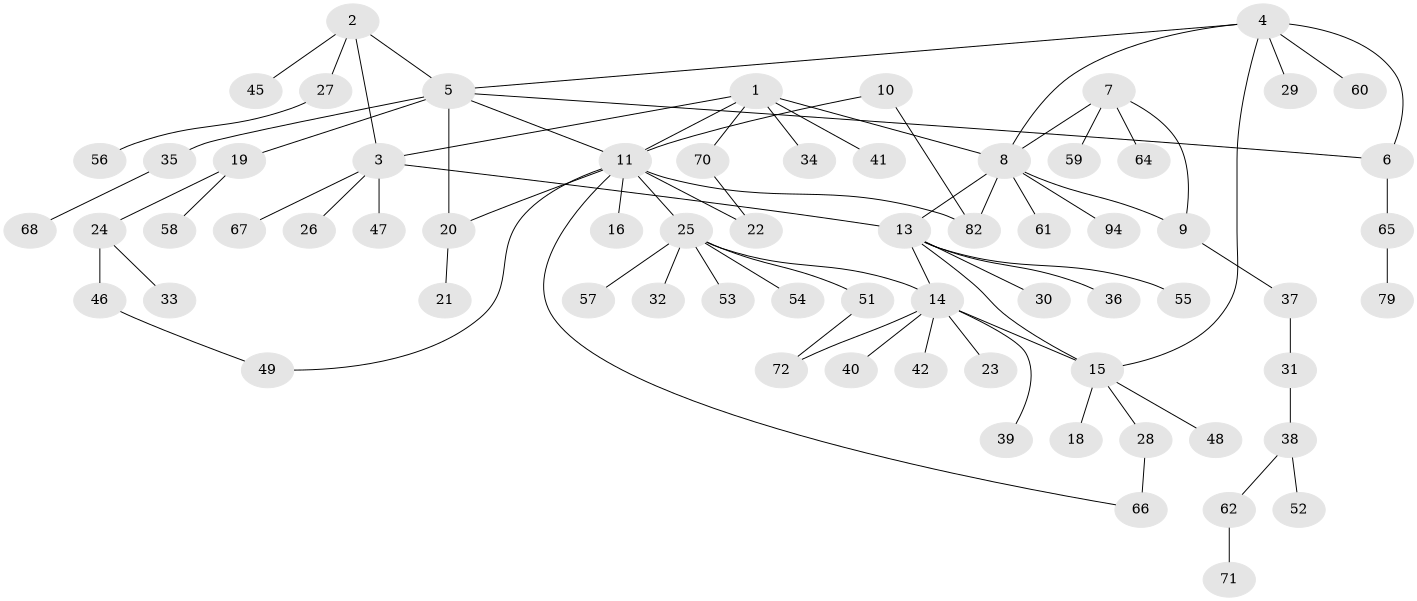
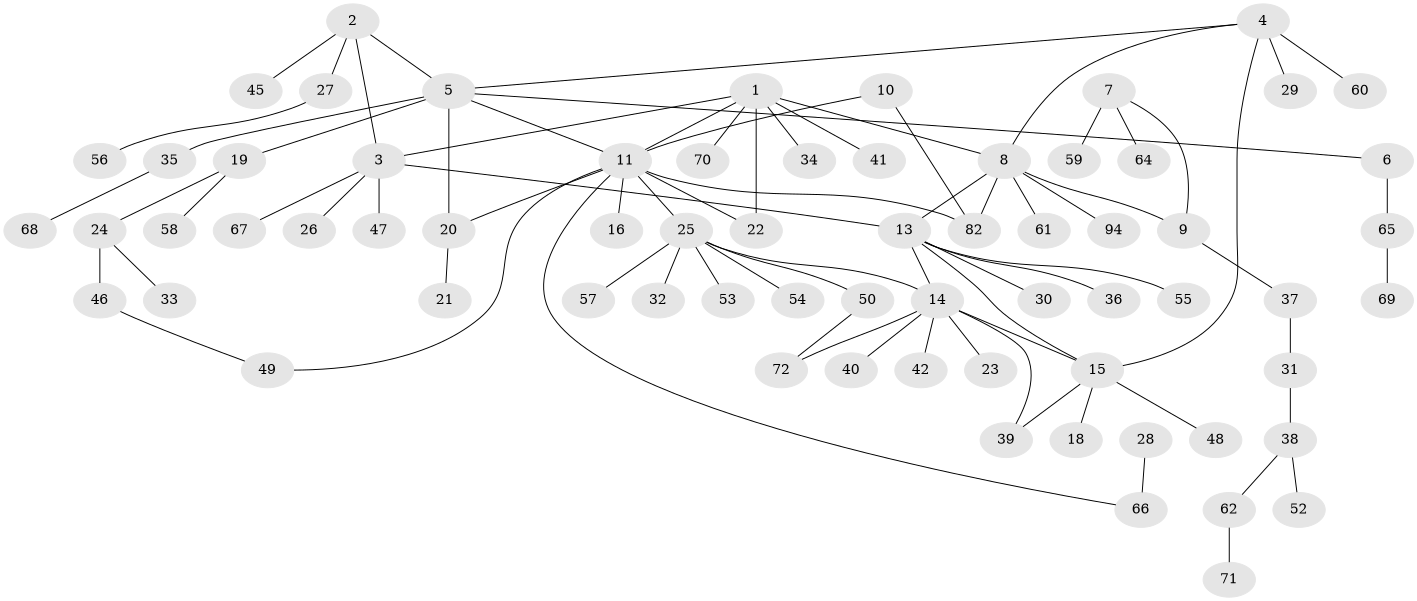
(1379, 57) -> none
(1057, 126) -> none
(730, 196) -> (756, 161)
(868, 301) -> (868, 301)
(1387, 301) -> (1387, 301)
(1122, 405) -> (1052, 405)
